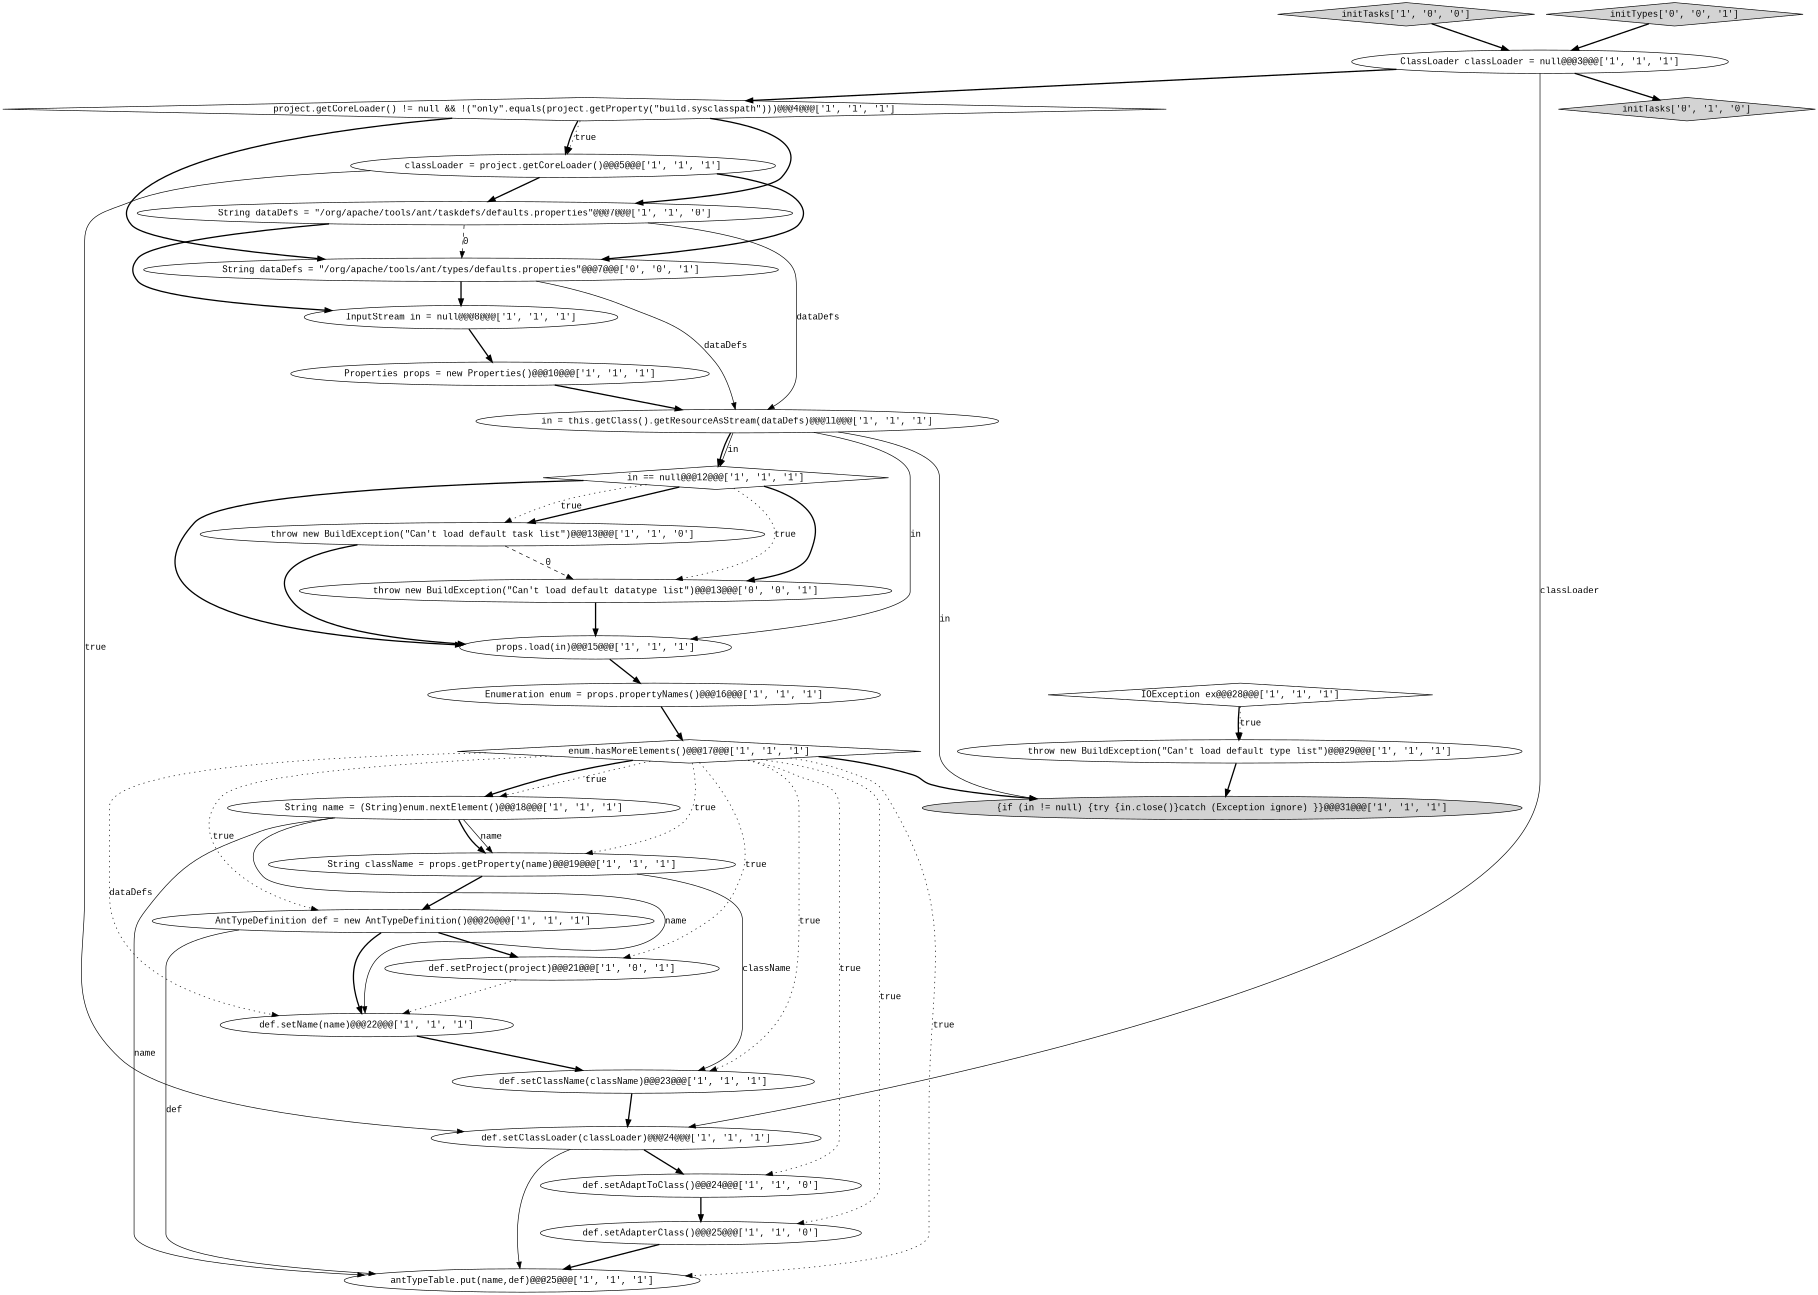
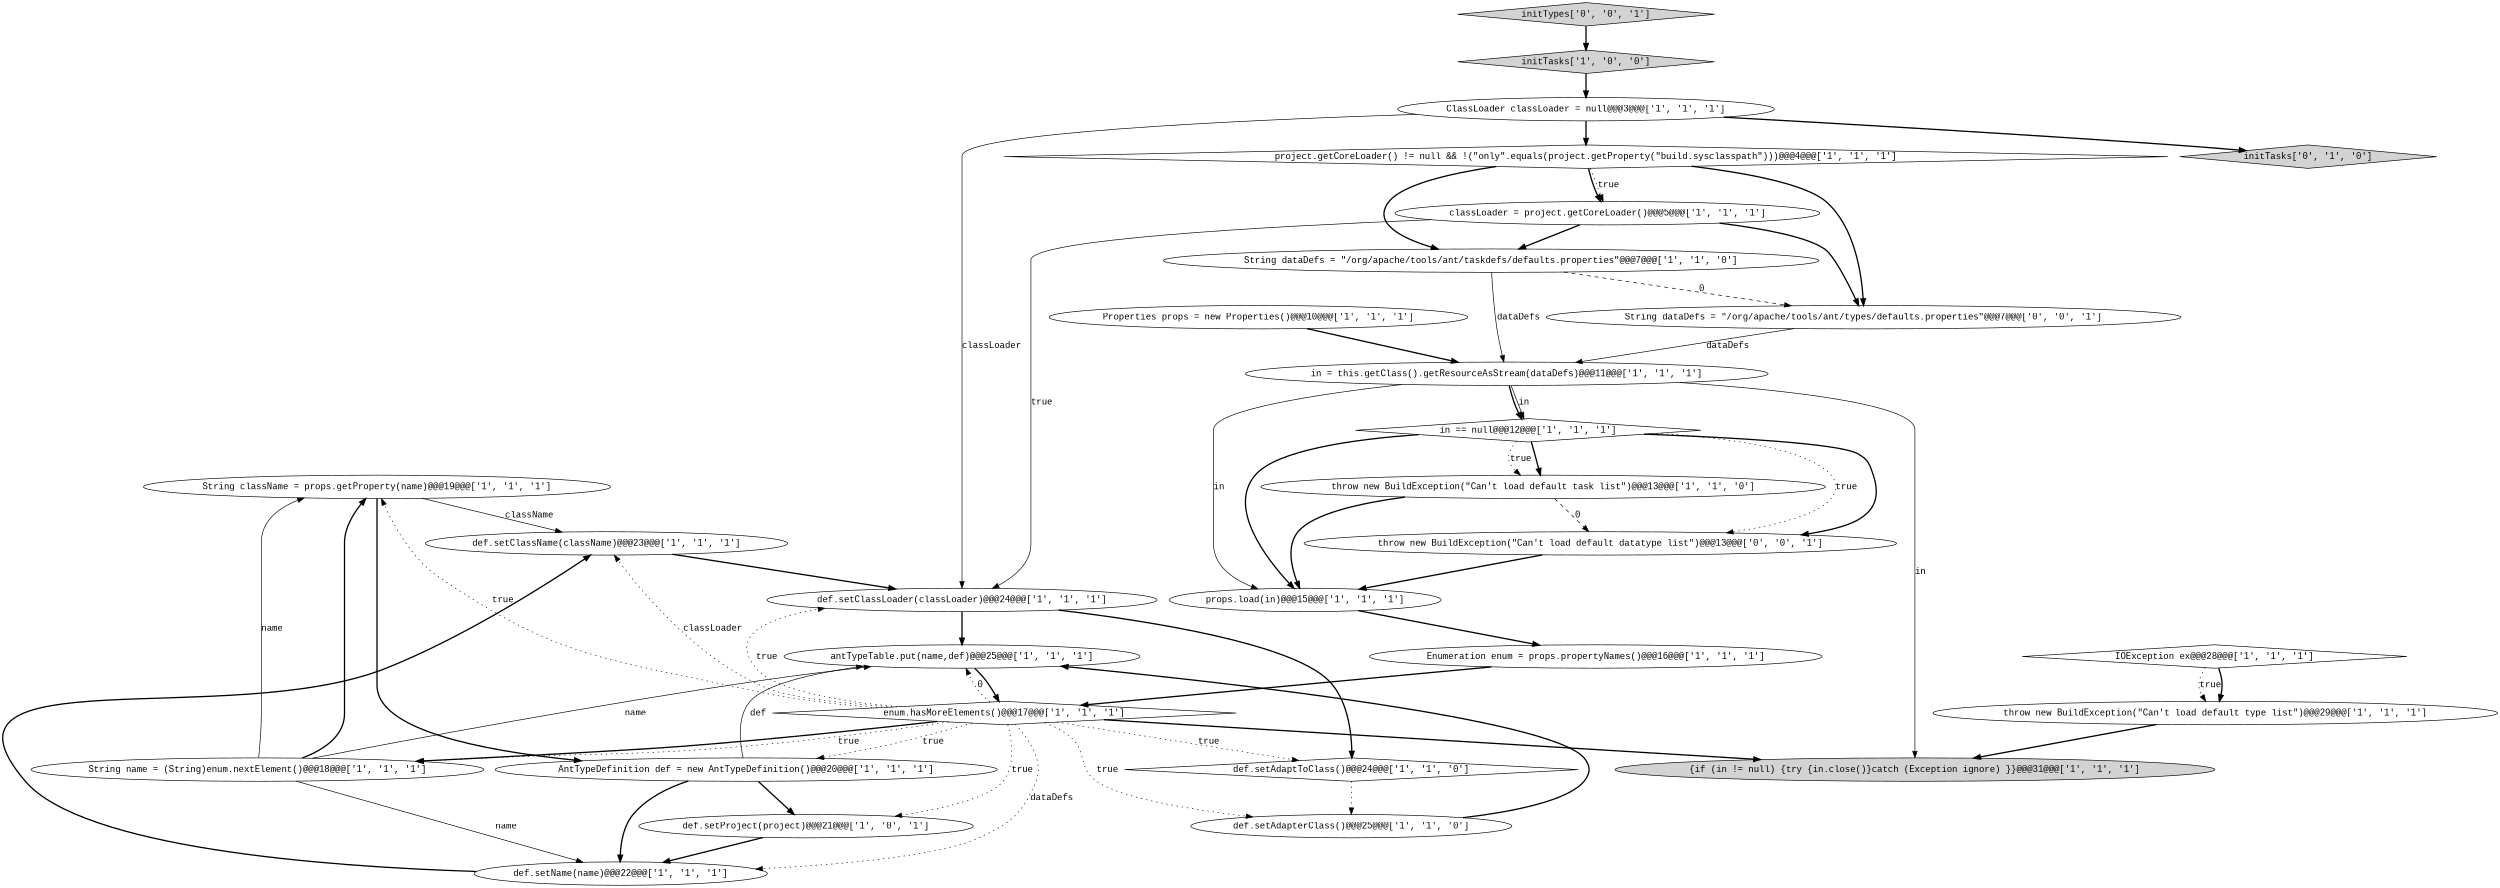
(1614, 36) -> (1586, 35)
(461, 317) -> none
none -> (761, 673)
none -> (986, 681)
(810, 921) -> (713, 628)
(462, 996) -> (716, 849)
(944, 1025) -> (981, 685)
(701, 1186) -> (1351, 770)
(523, 1195) -> (962, 625)
(701, 1206) -> (1351, 795)
